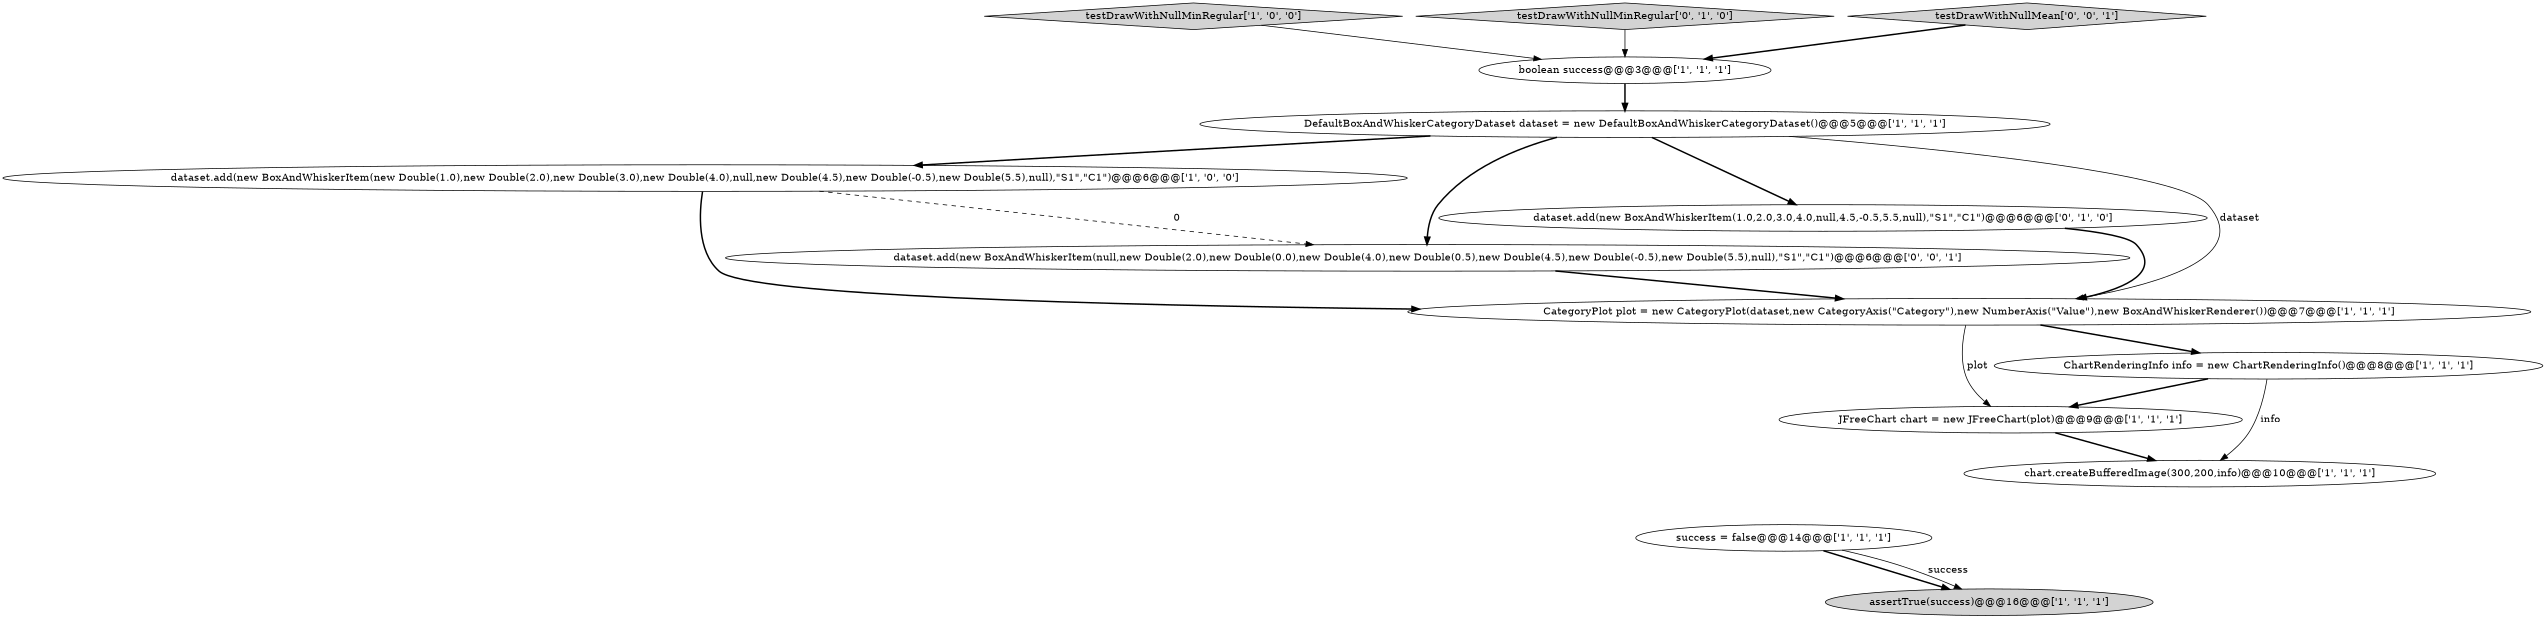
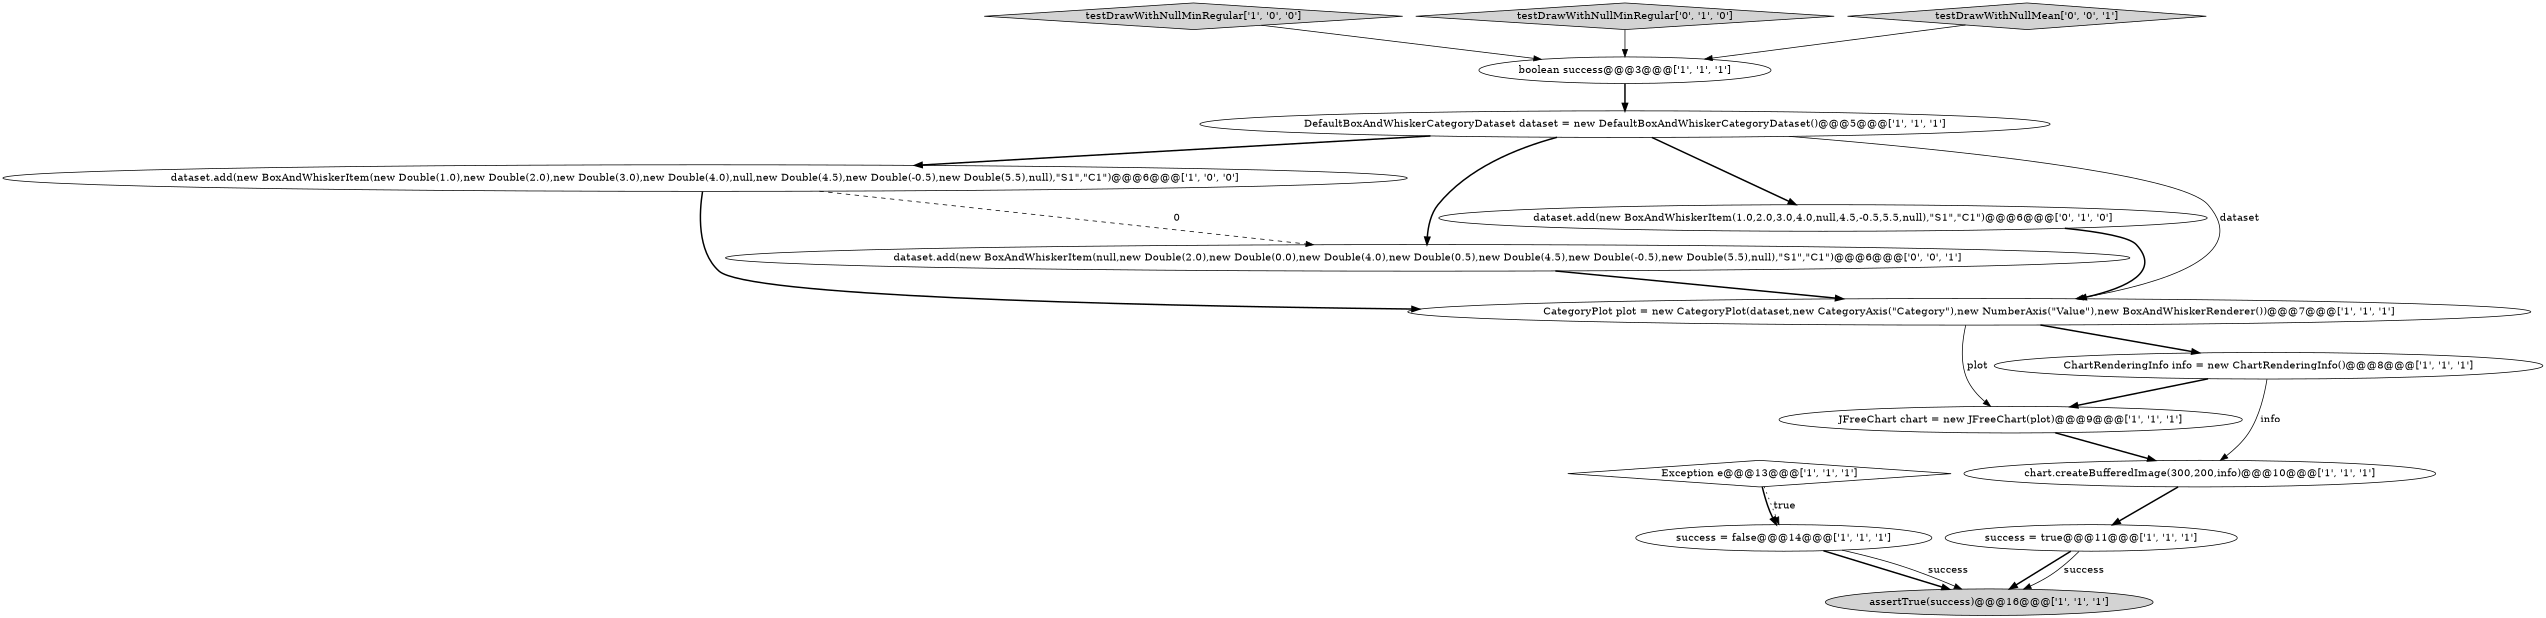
(1839, 42) -> (1839, 42)
none -> (1759, 474)
none -> (2091, 538)
